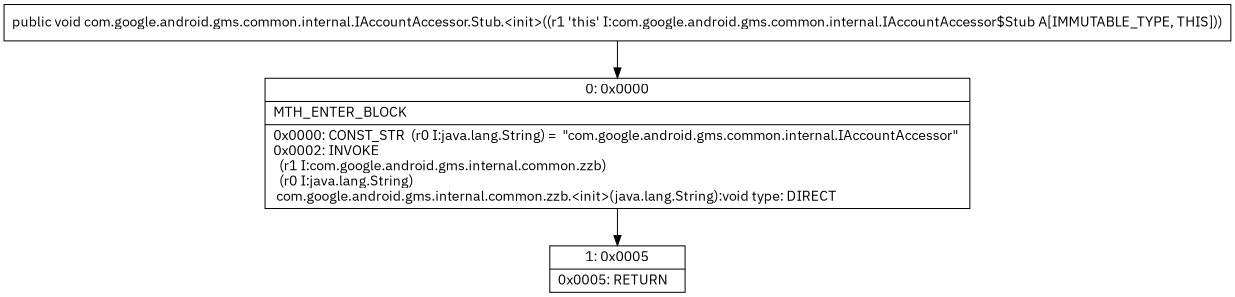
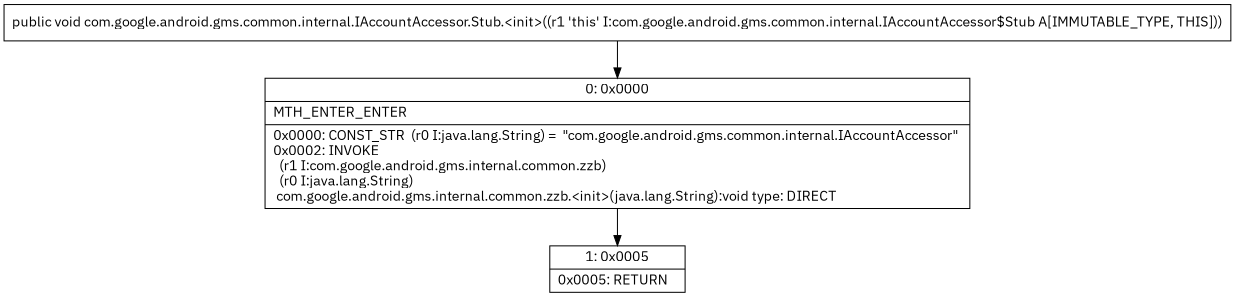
(340, 113) -> (340, 113)
